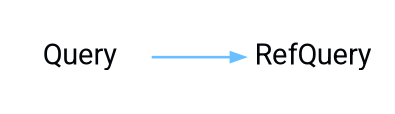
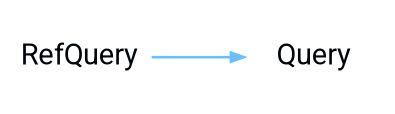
(191, 57) -> (191, 57)
